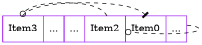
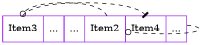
(146, 29) -> (146, 29)
